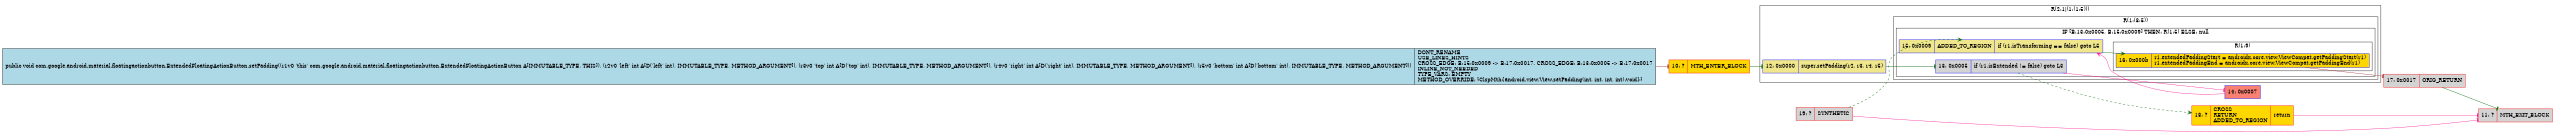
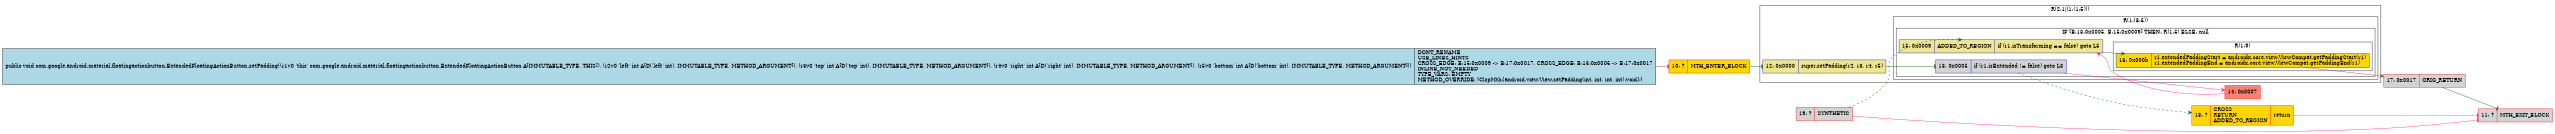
(2355, 73) -> (2356, 73)
(2171, 85) -> (2174, 85)
(2243, 92) -> (2243, 92)
